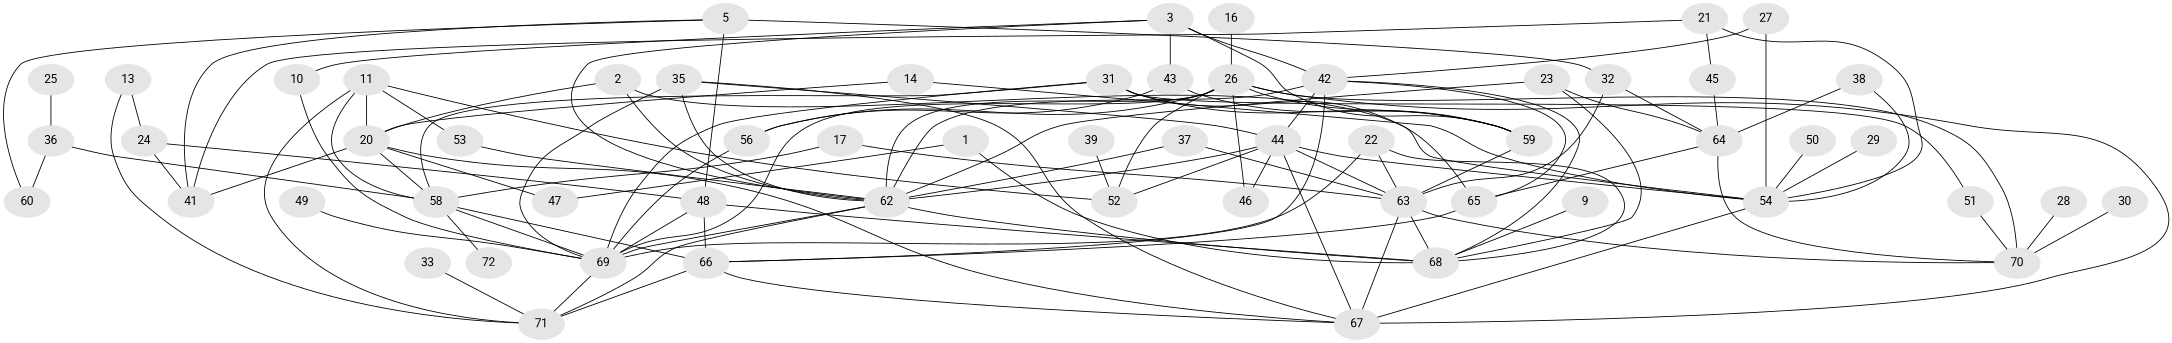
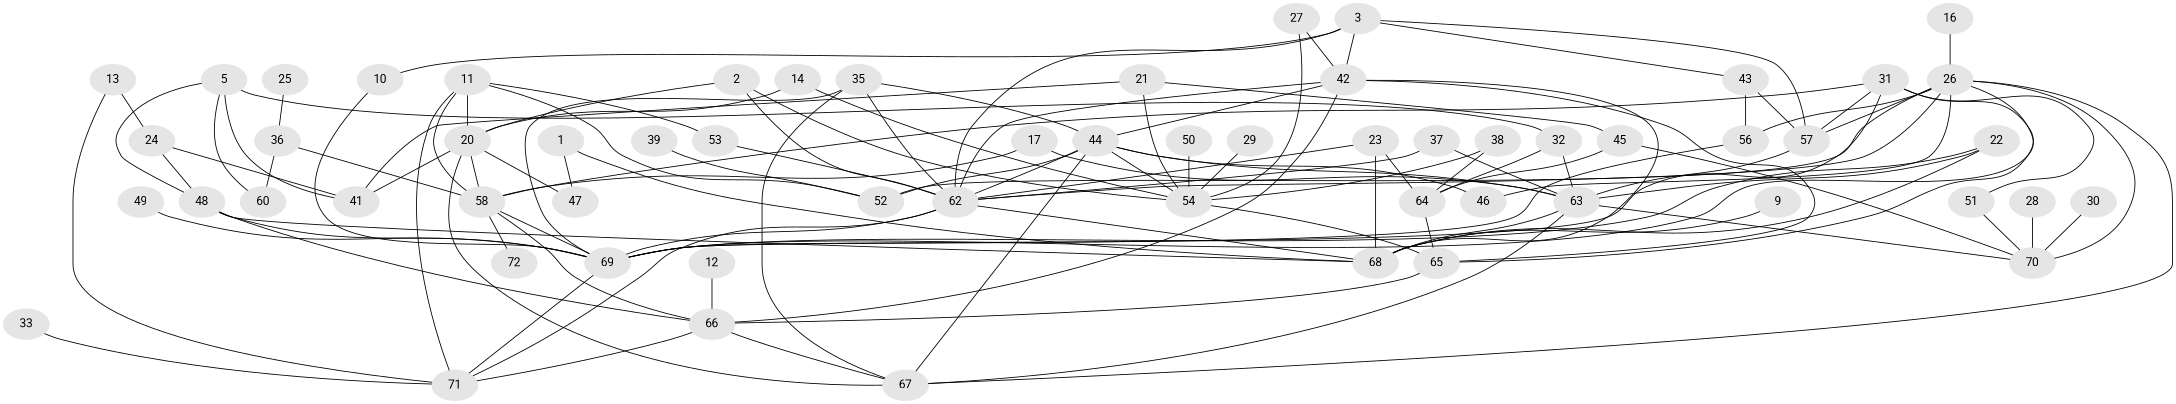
(1529, 141) -> (1807, 141)
(1830, 248) -> (1829, 193)
none -> (712, 263)
(1561, 263) -> (1317, 224)
